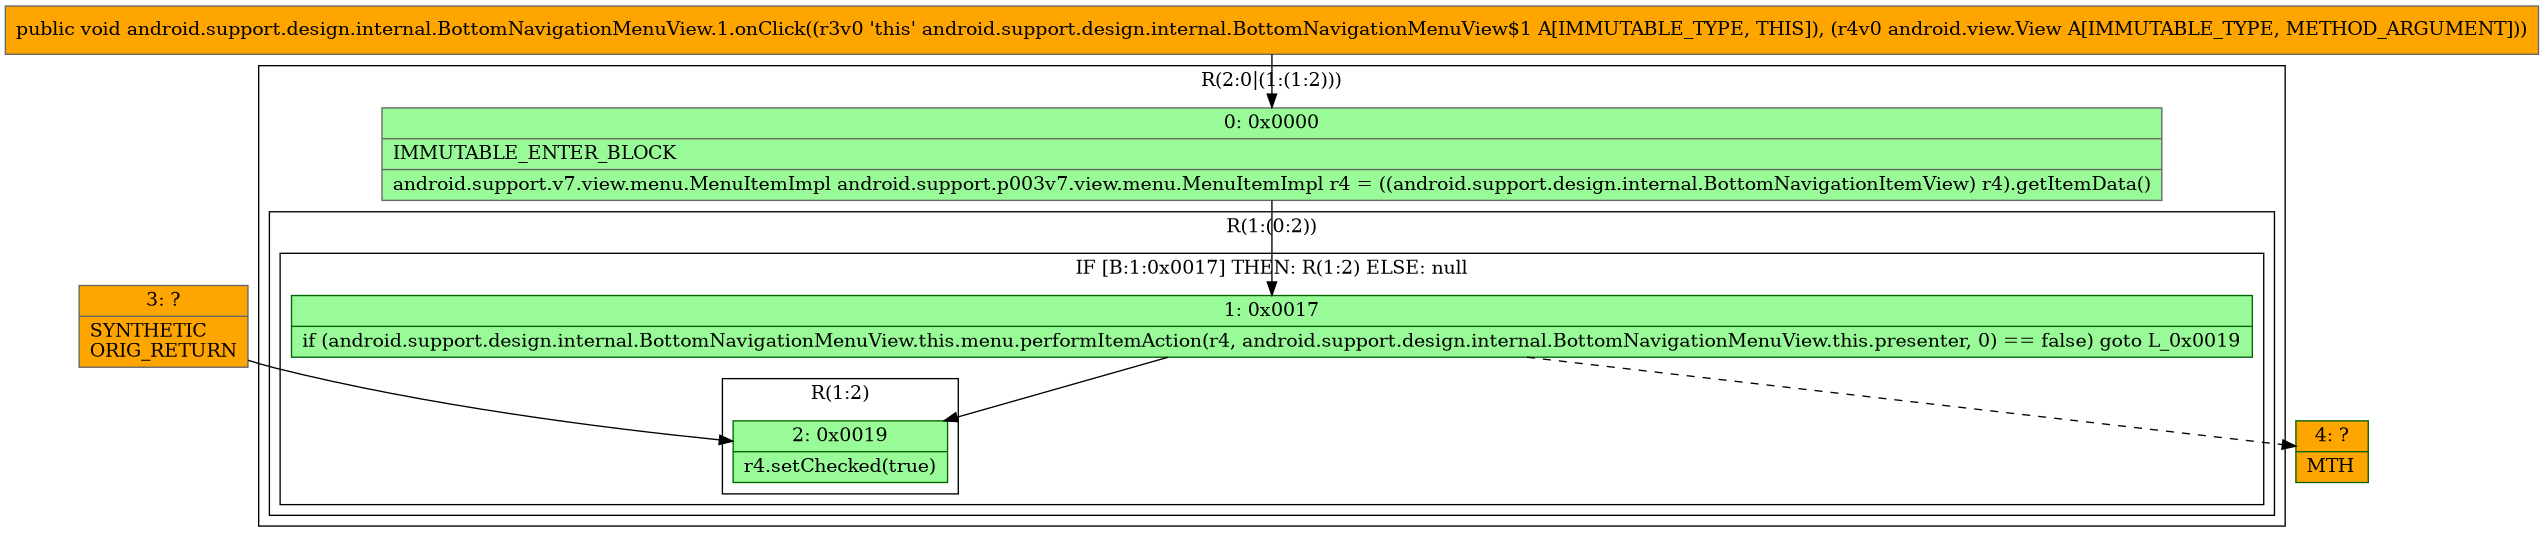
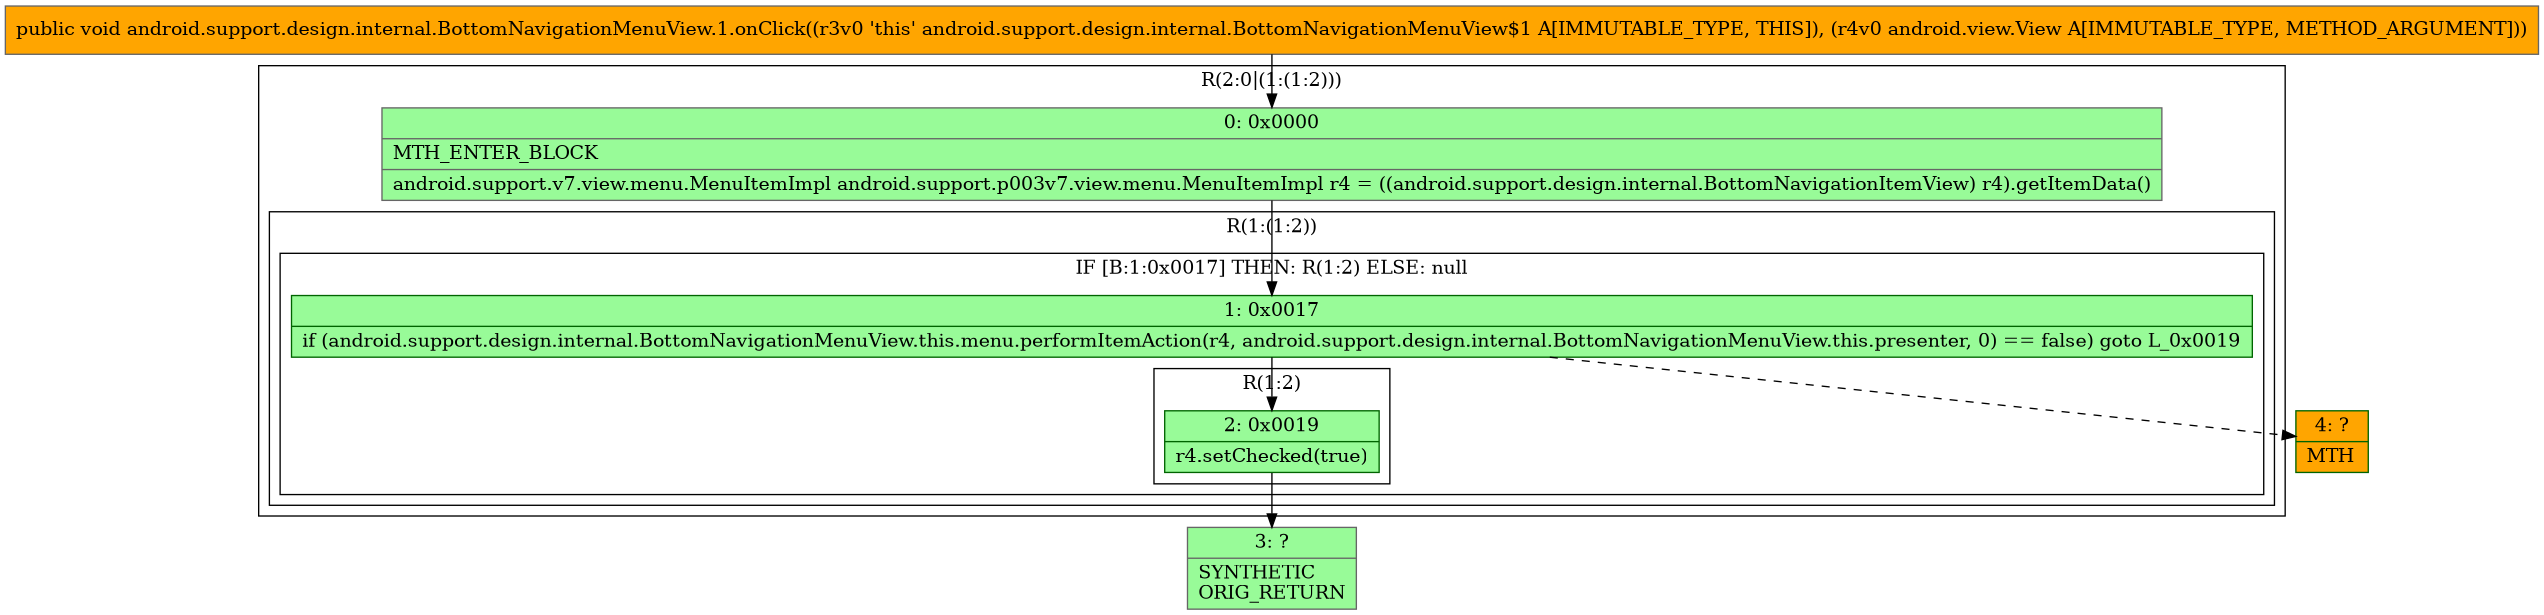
(535, 153) -> (496, 153)
(1272, 227) -> (1272, 227)
(164, 326) -> (1272, 568)
(482, 409) -> (1272, 493)
